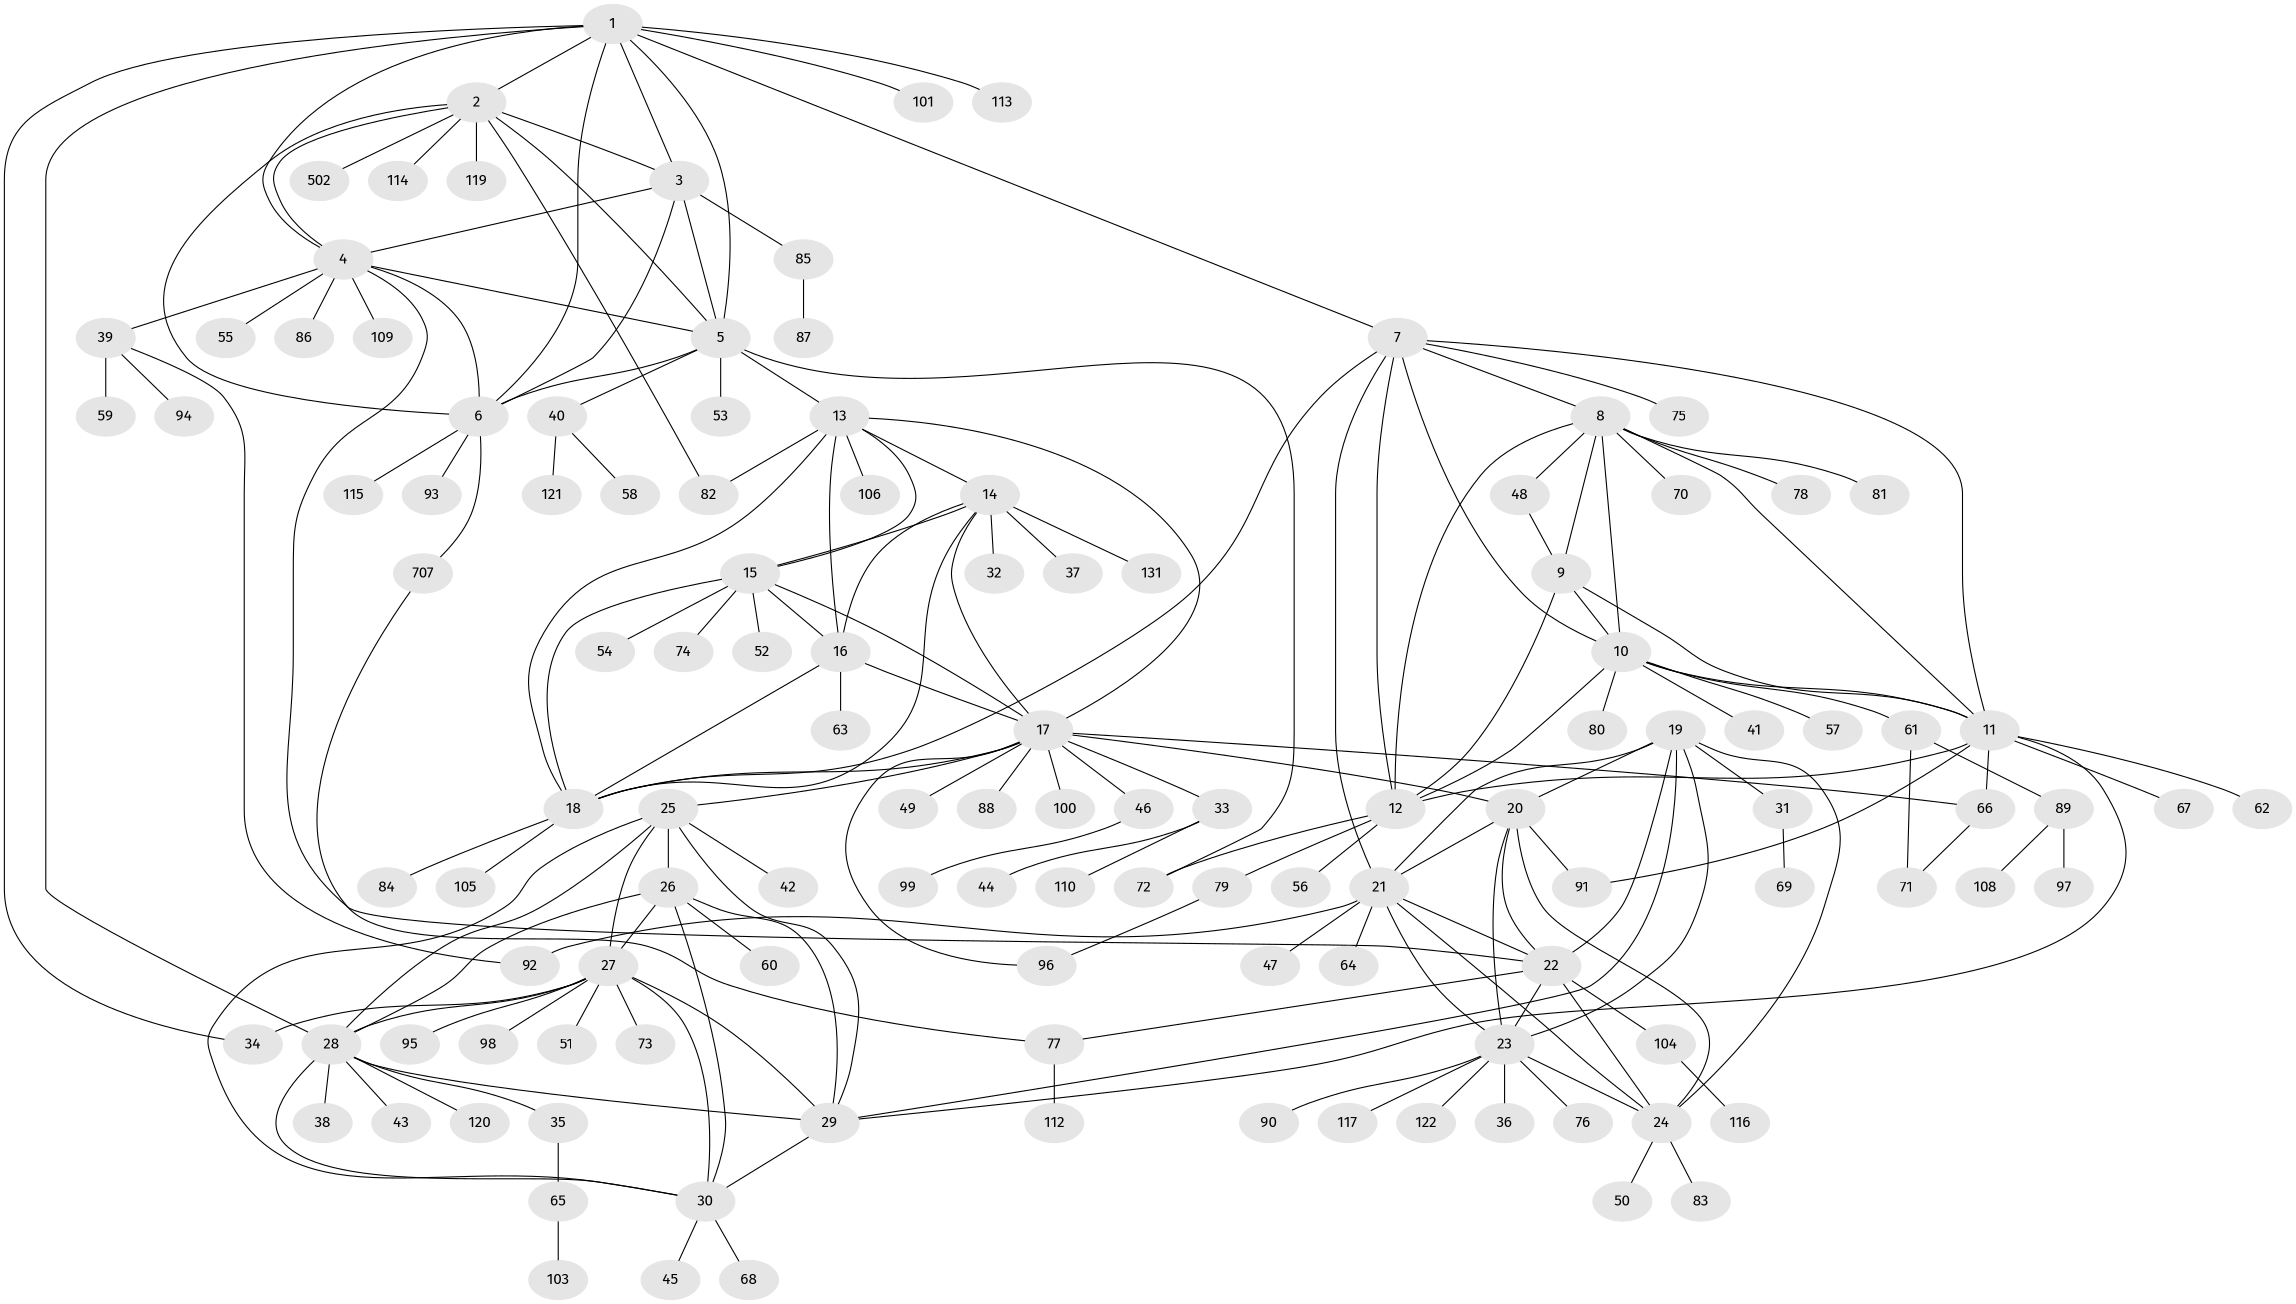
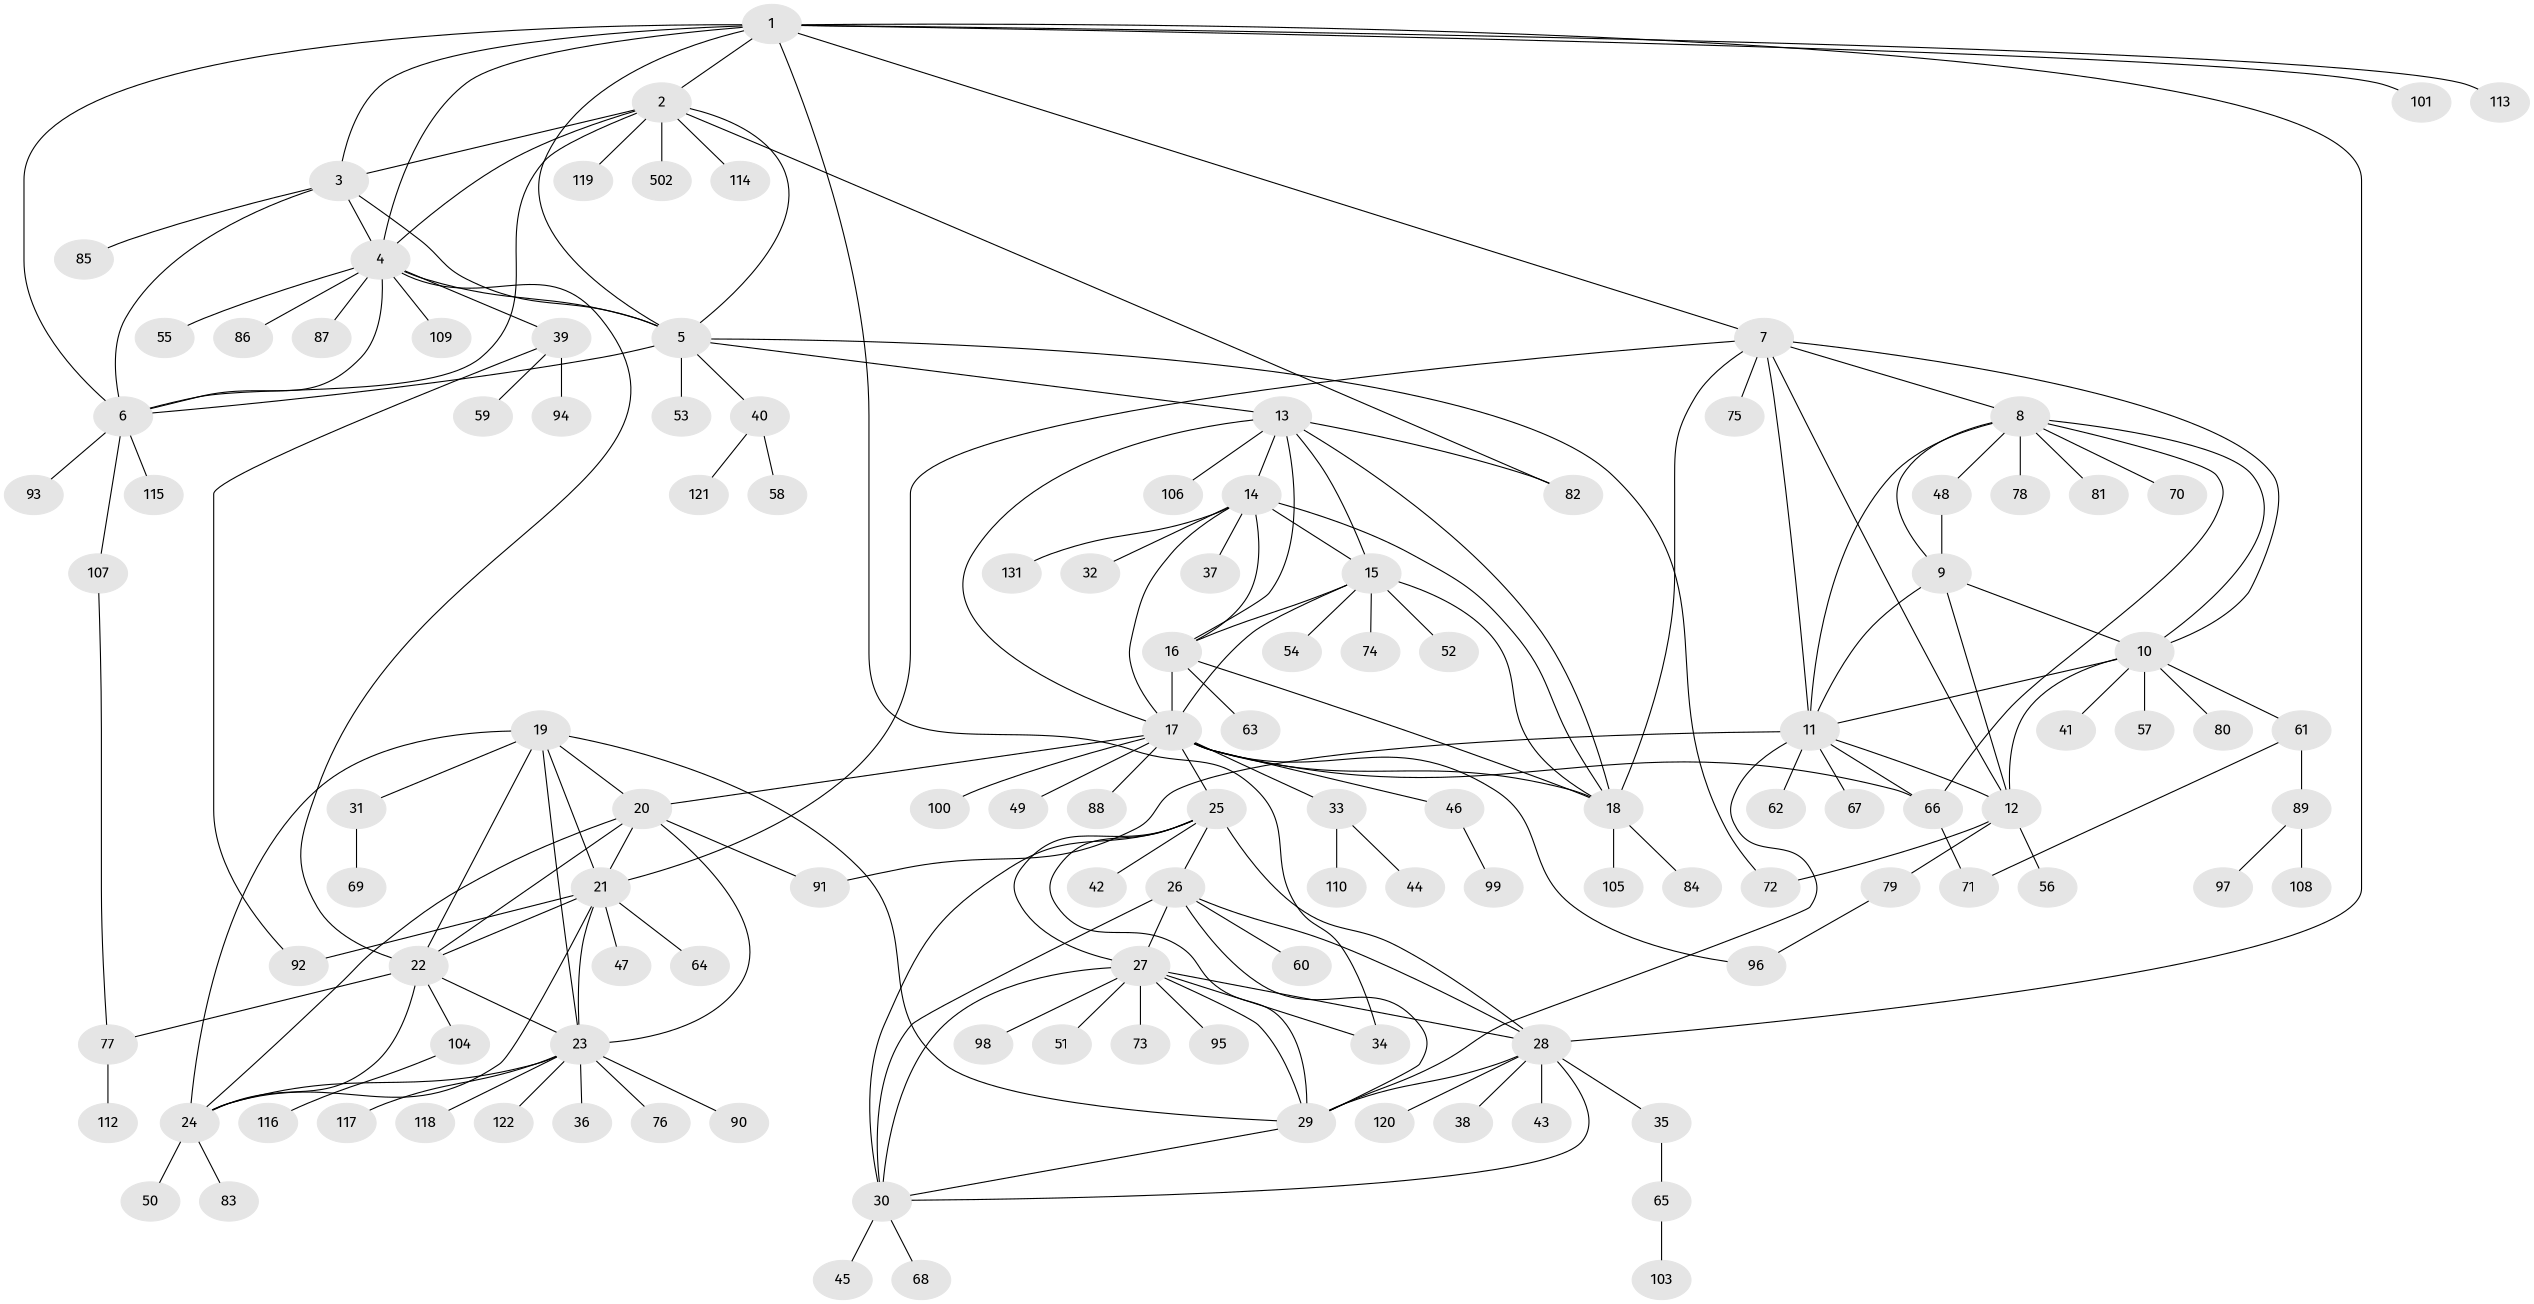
(804, 299) -> (351, 299)
(423, 573) -> (98, 573)
(1428, 574) -> (2162, 579)
none -> (425, 1123)
